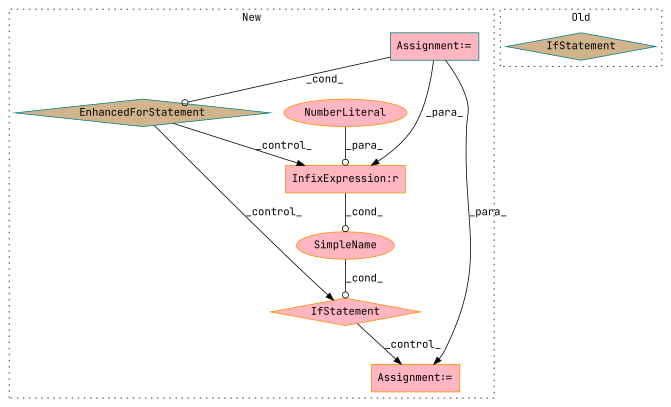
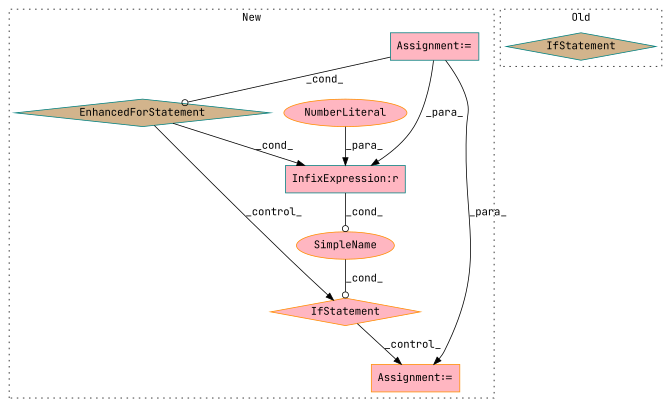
(345, 143) -> (345, 142)
(284, 146) -> (274, 146)
(345, 179) -> (345, 179)
